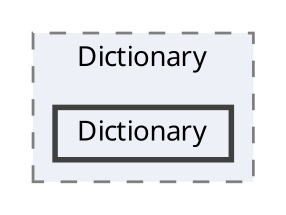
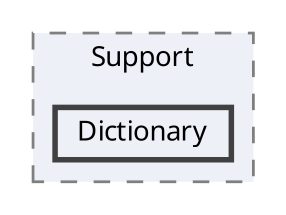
(143, 59) -> (143, 59)
